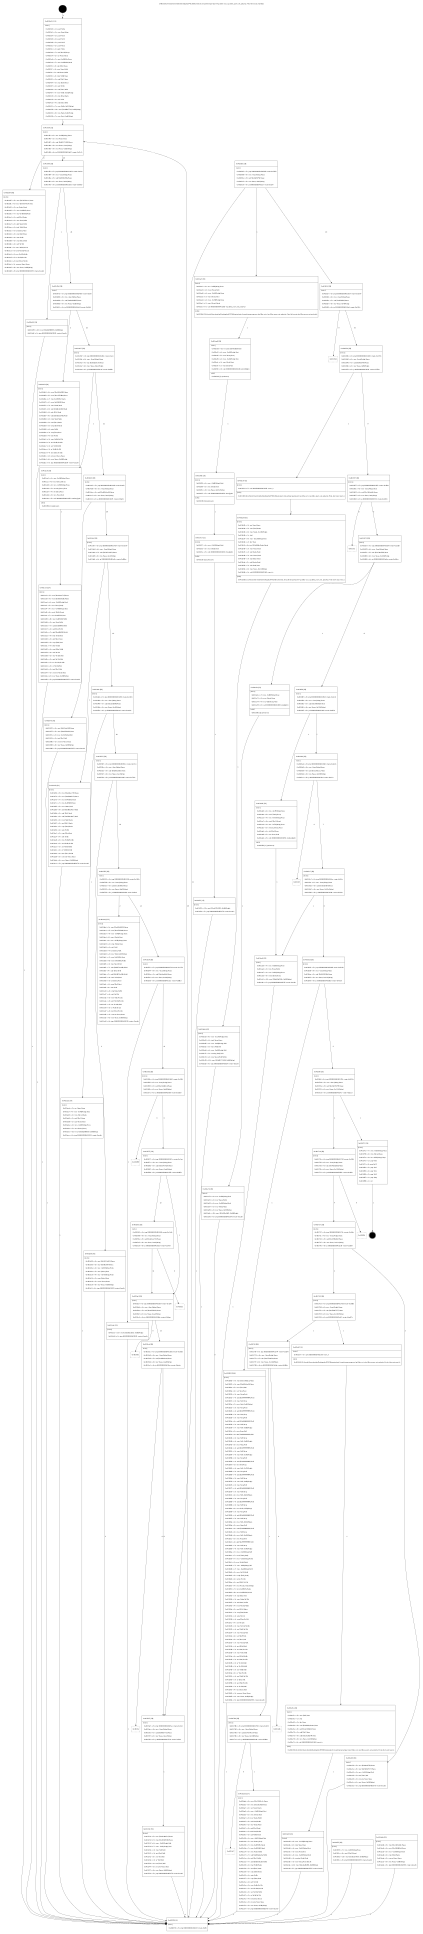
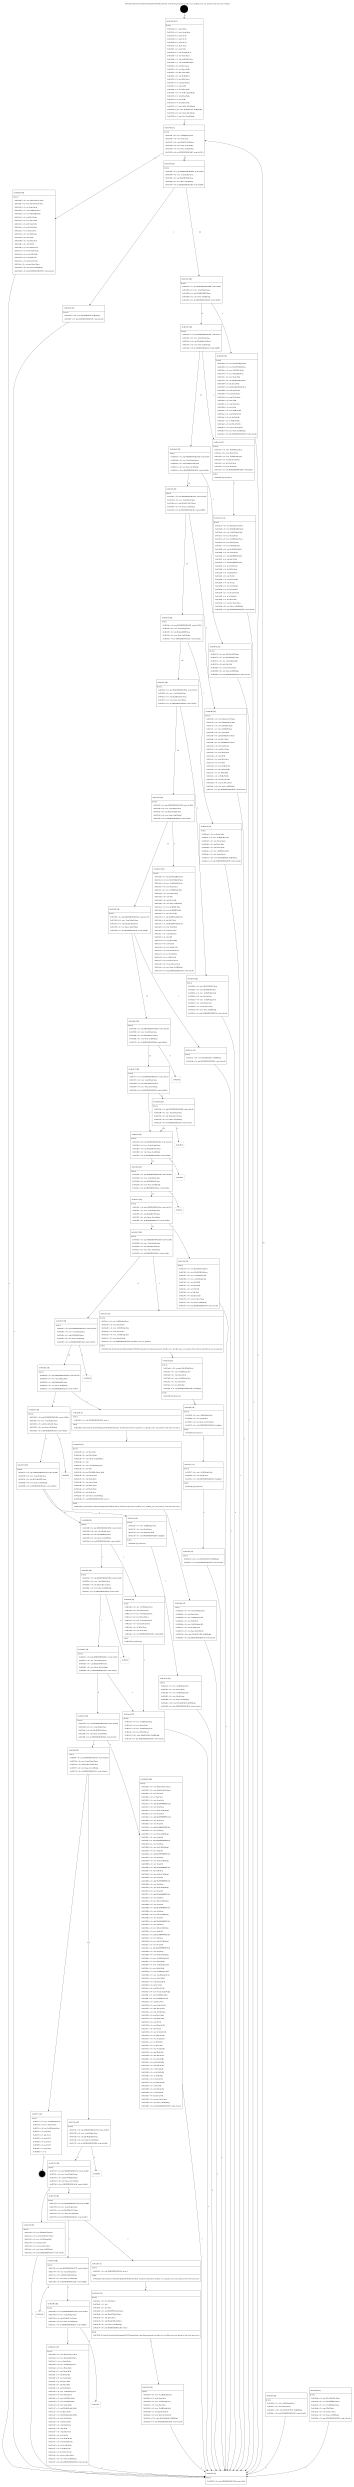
(191, 944) -> (152, 1226)
